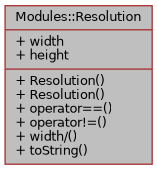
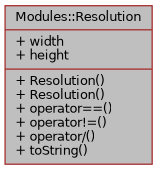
(46, 137) -> (56, 137)
